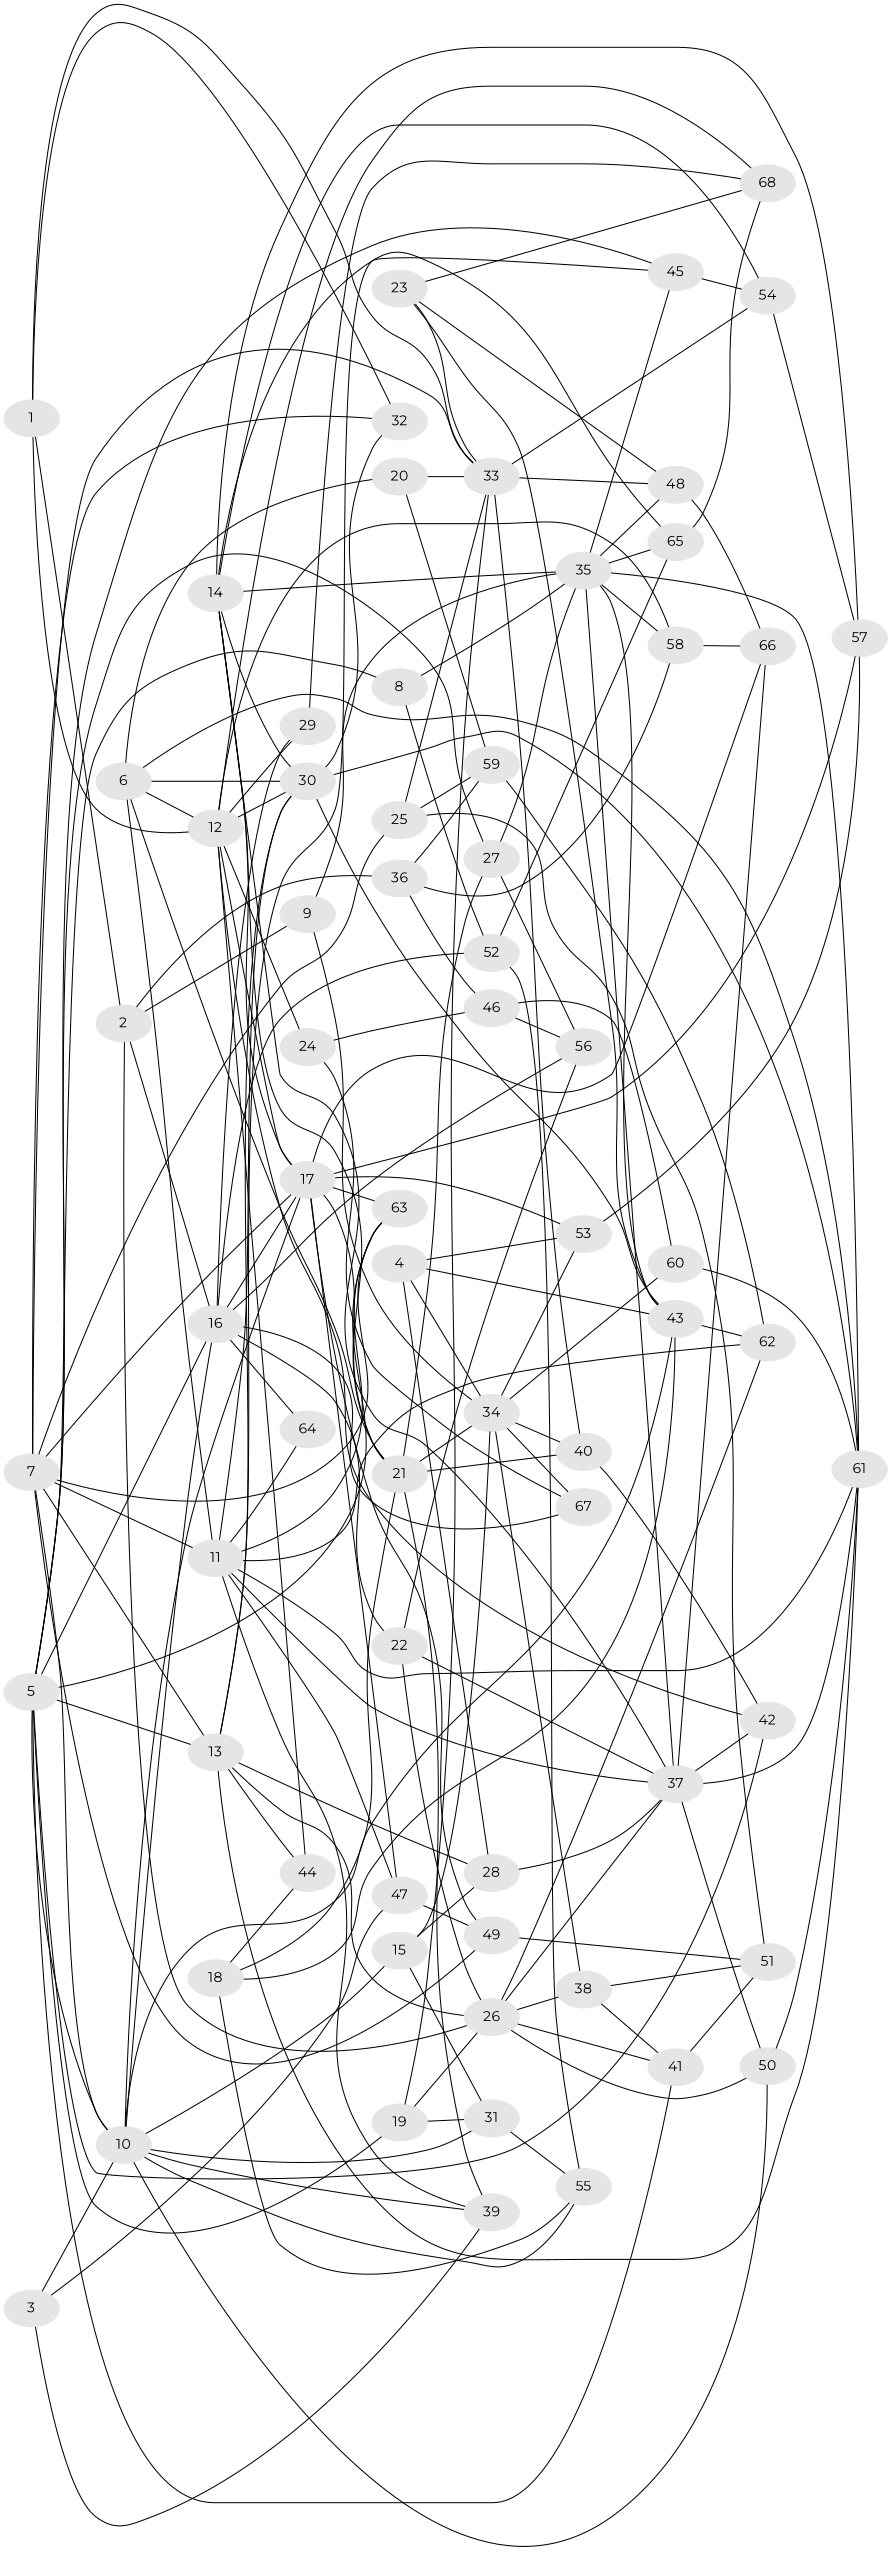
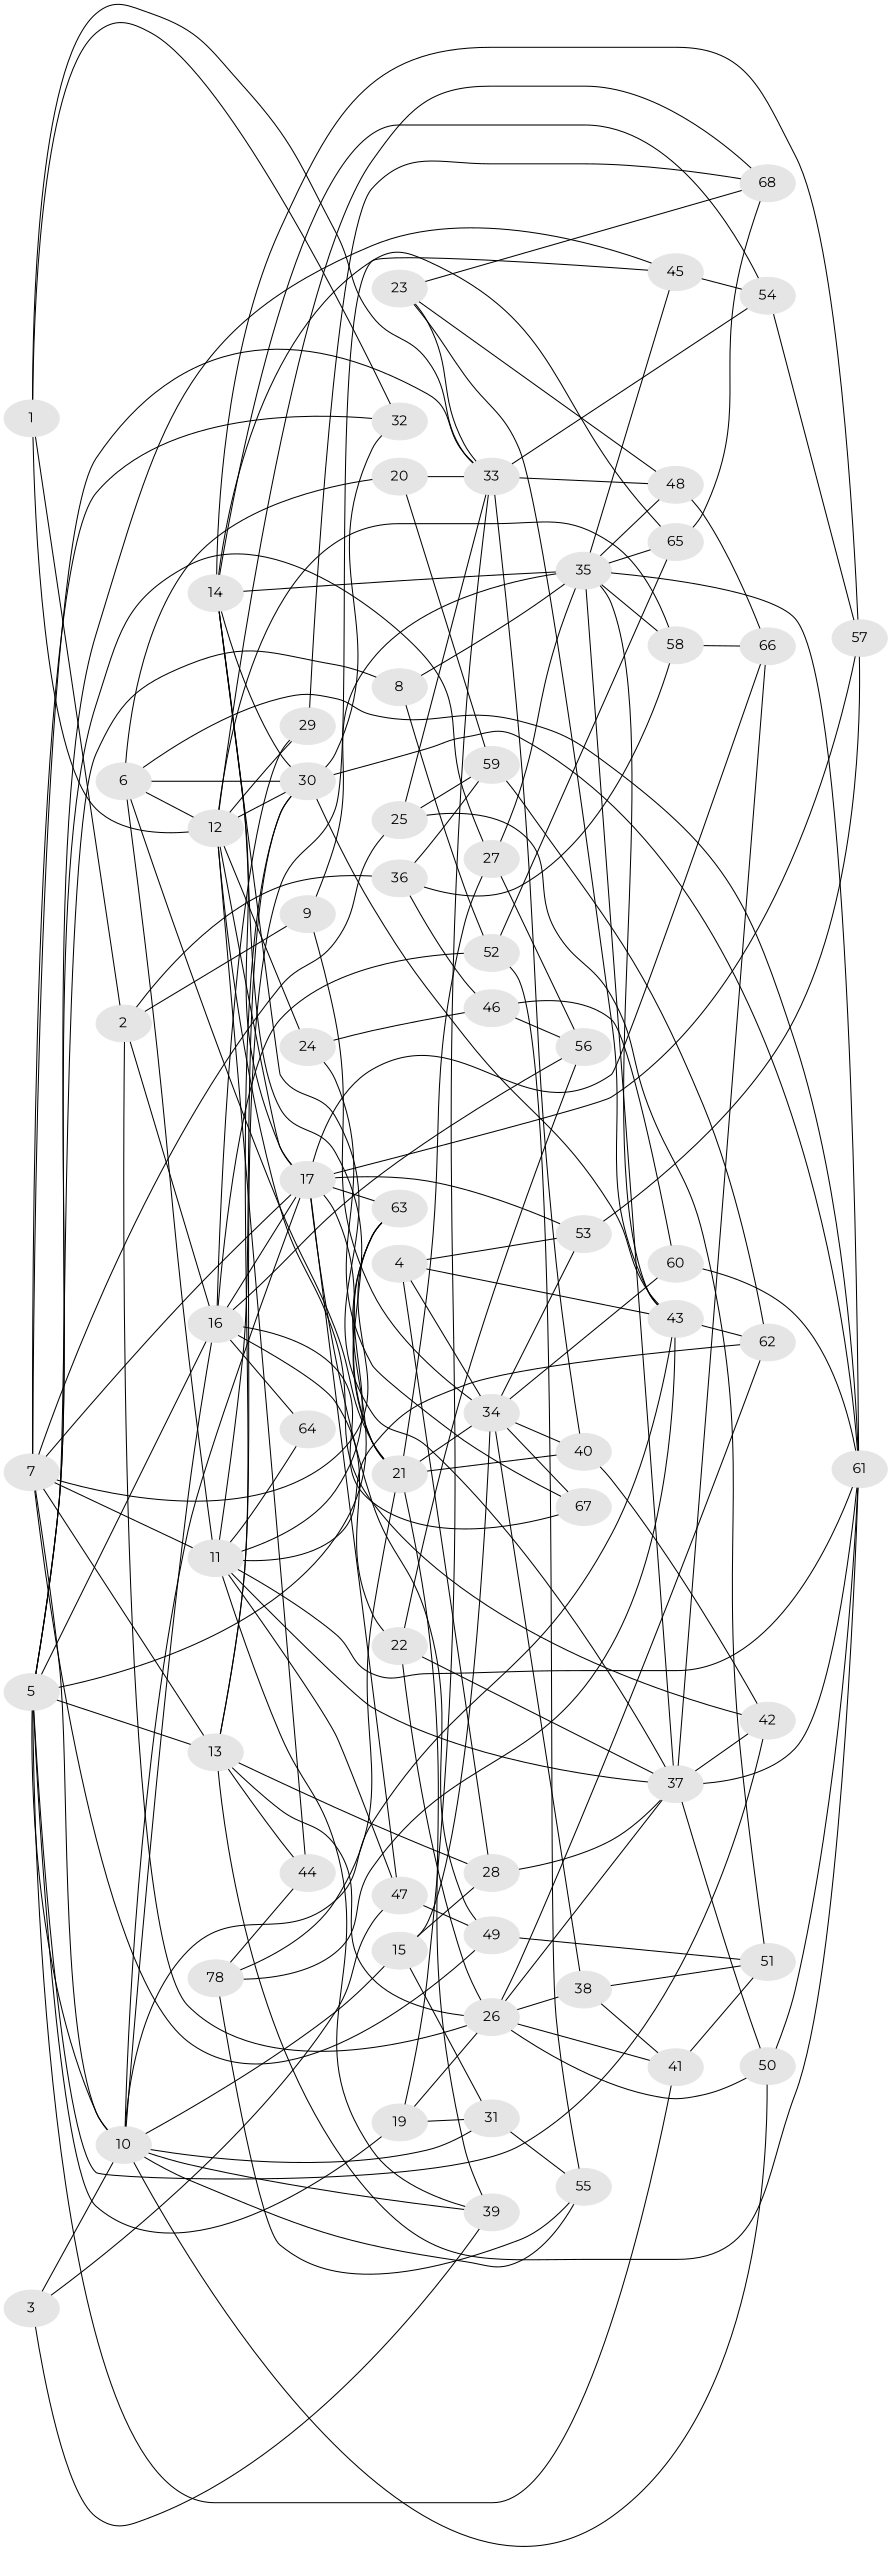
(216, 1978) -> (216, 1978)
